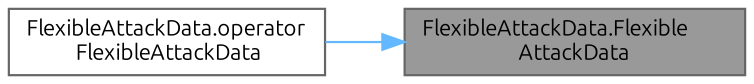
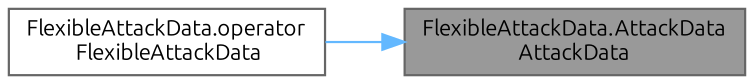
(575, 42) -> (575, 42)
